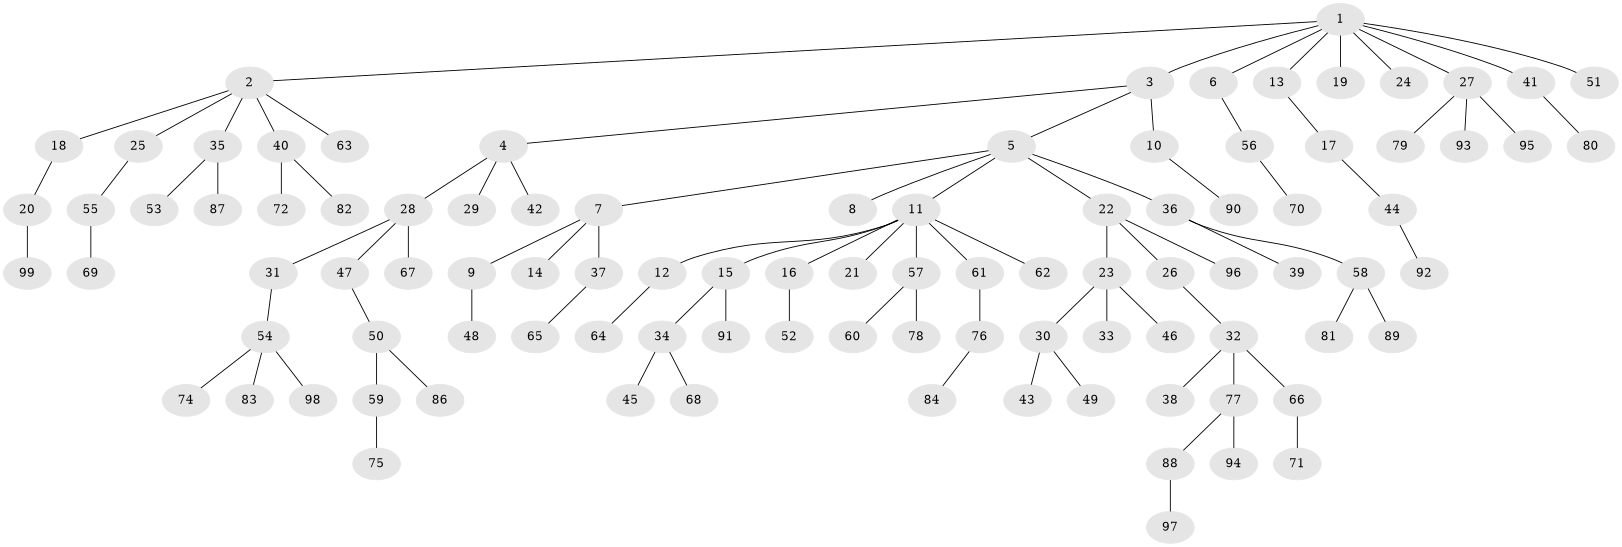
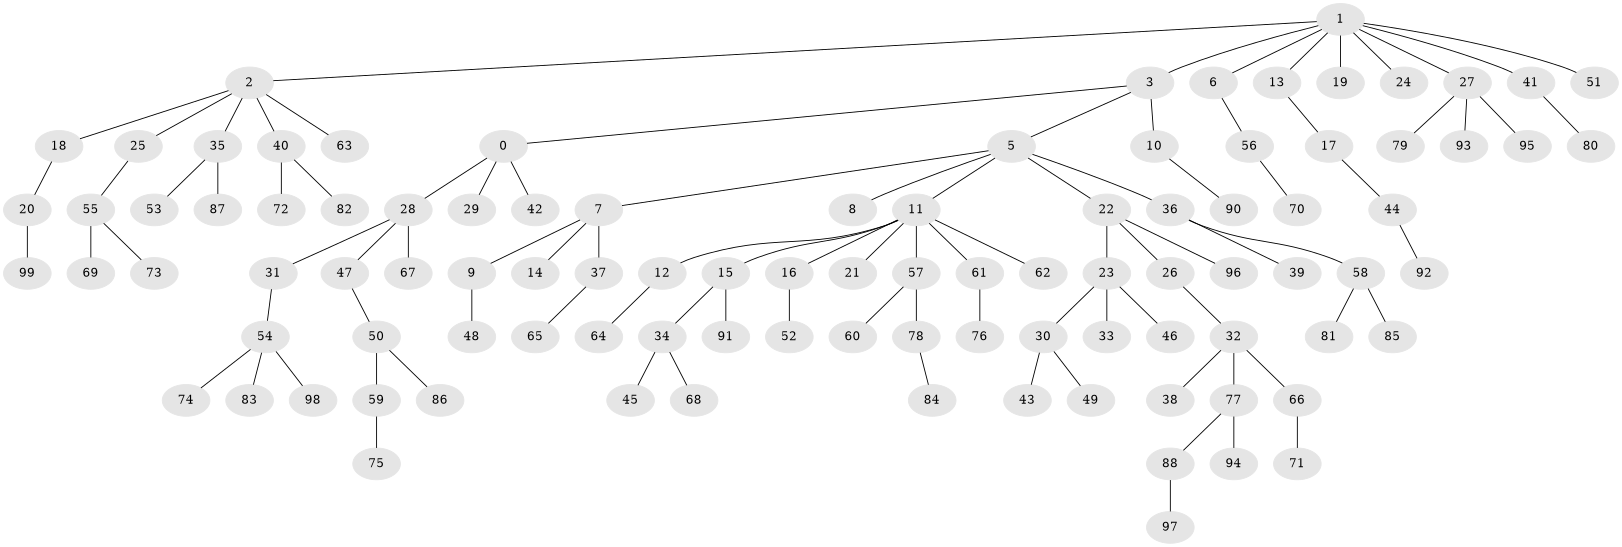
(504, 146) -> (504, 146)
none -> (154, 273)
(1393, 337) -> (1393, 337)
(956, 369) -> (924, 369)
